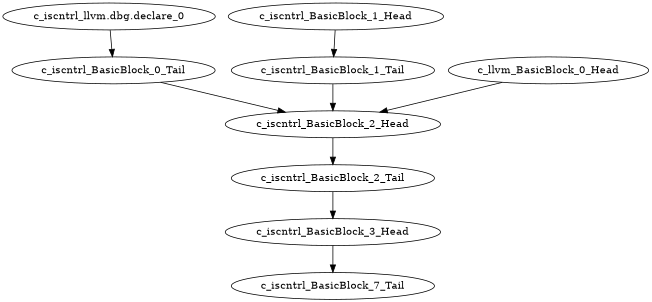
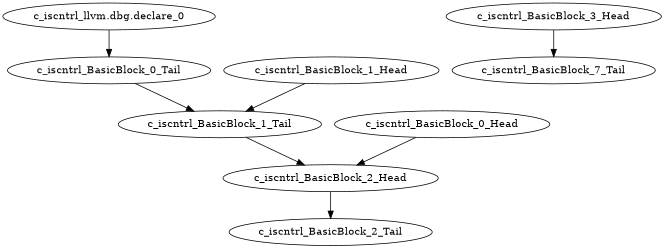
(548, 70) -> (442, 124)
(219, 96) -> (161, 96)
(333, 201) -> none
